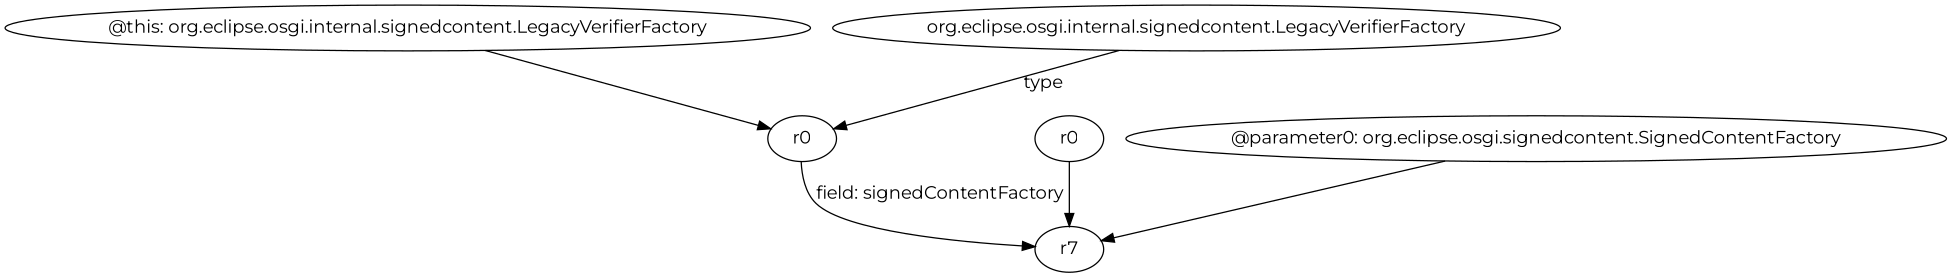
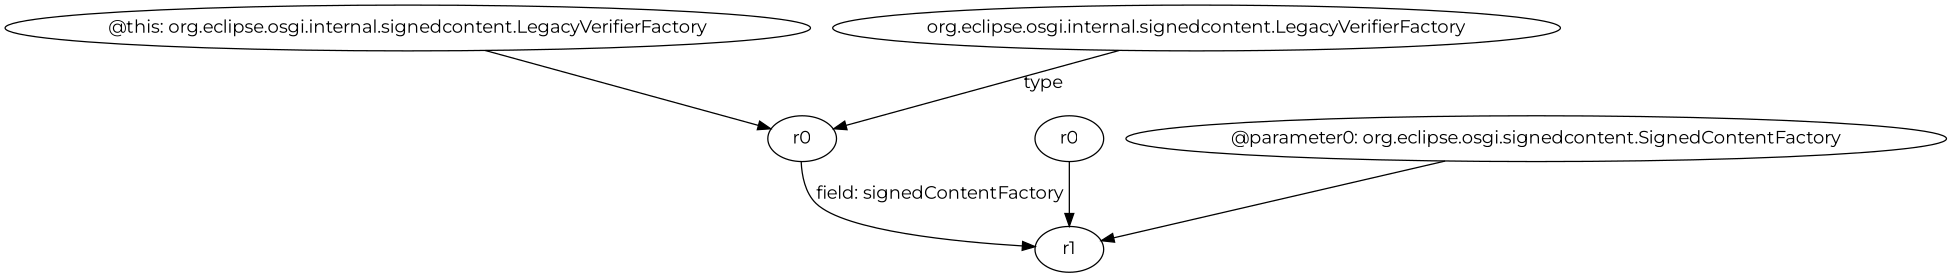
(1069, 249) -> (1069, 249)
